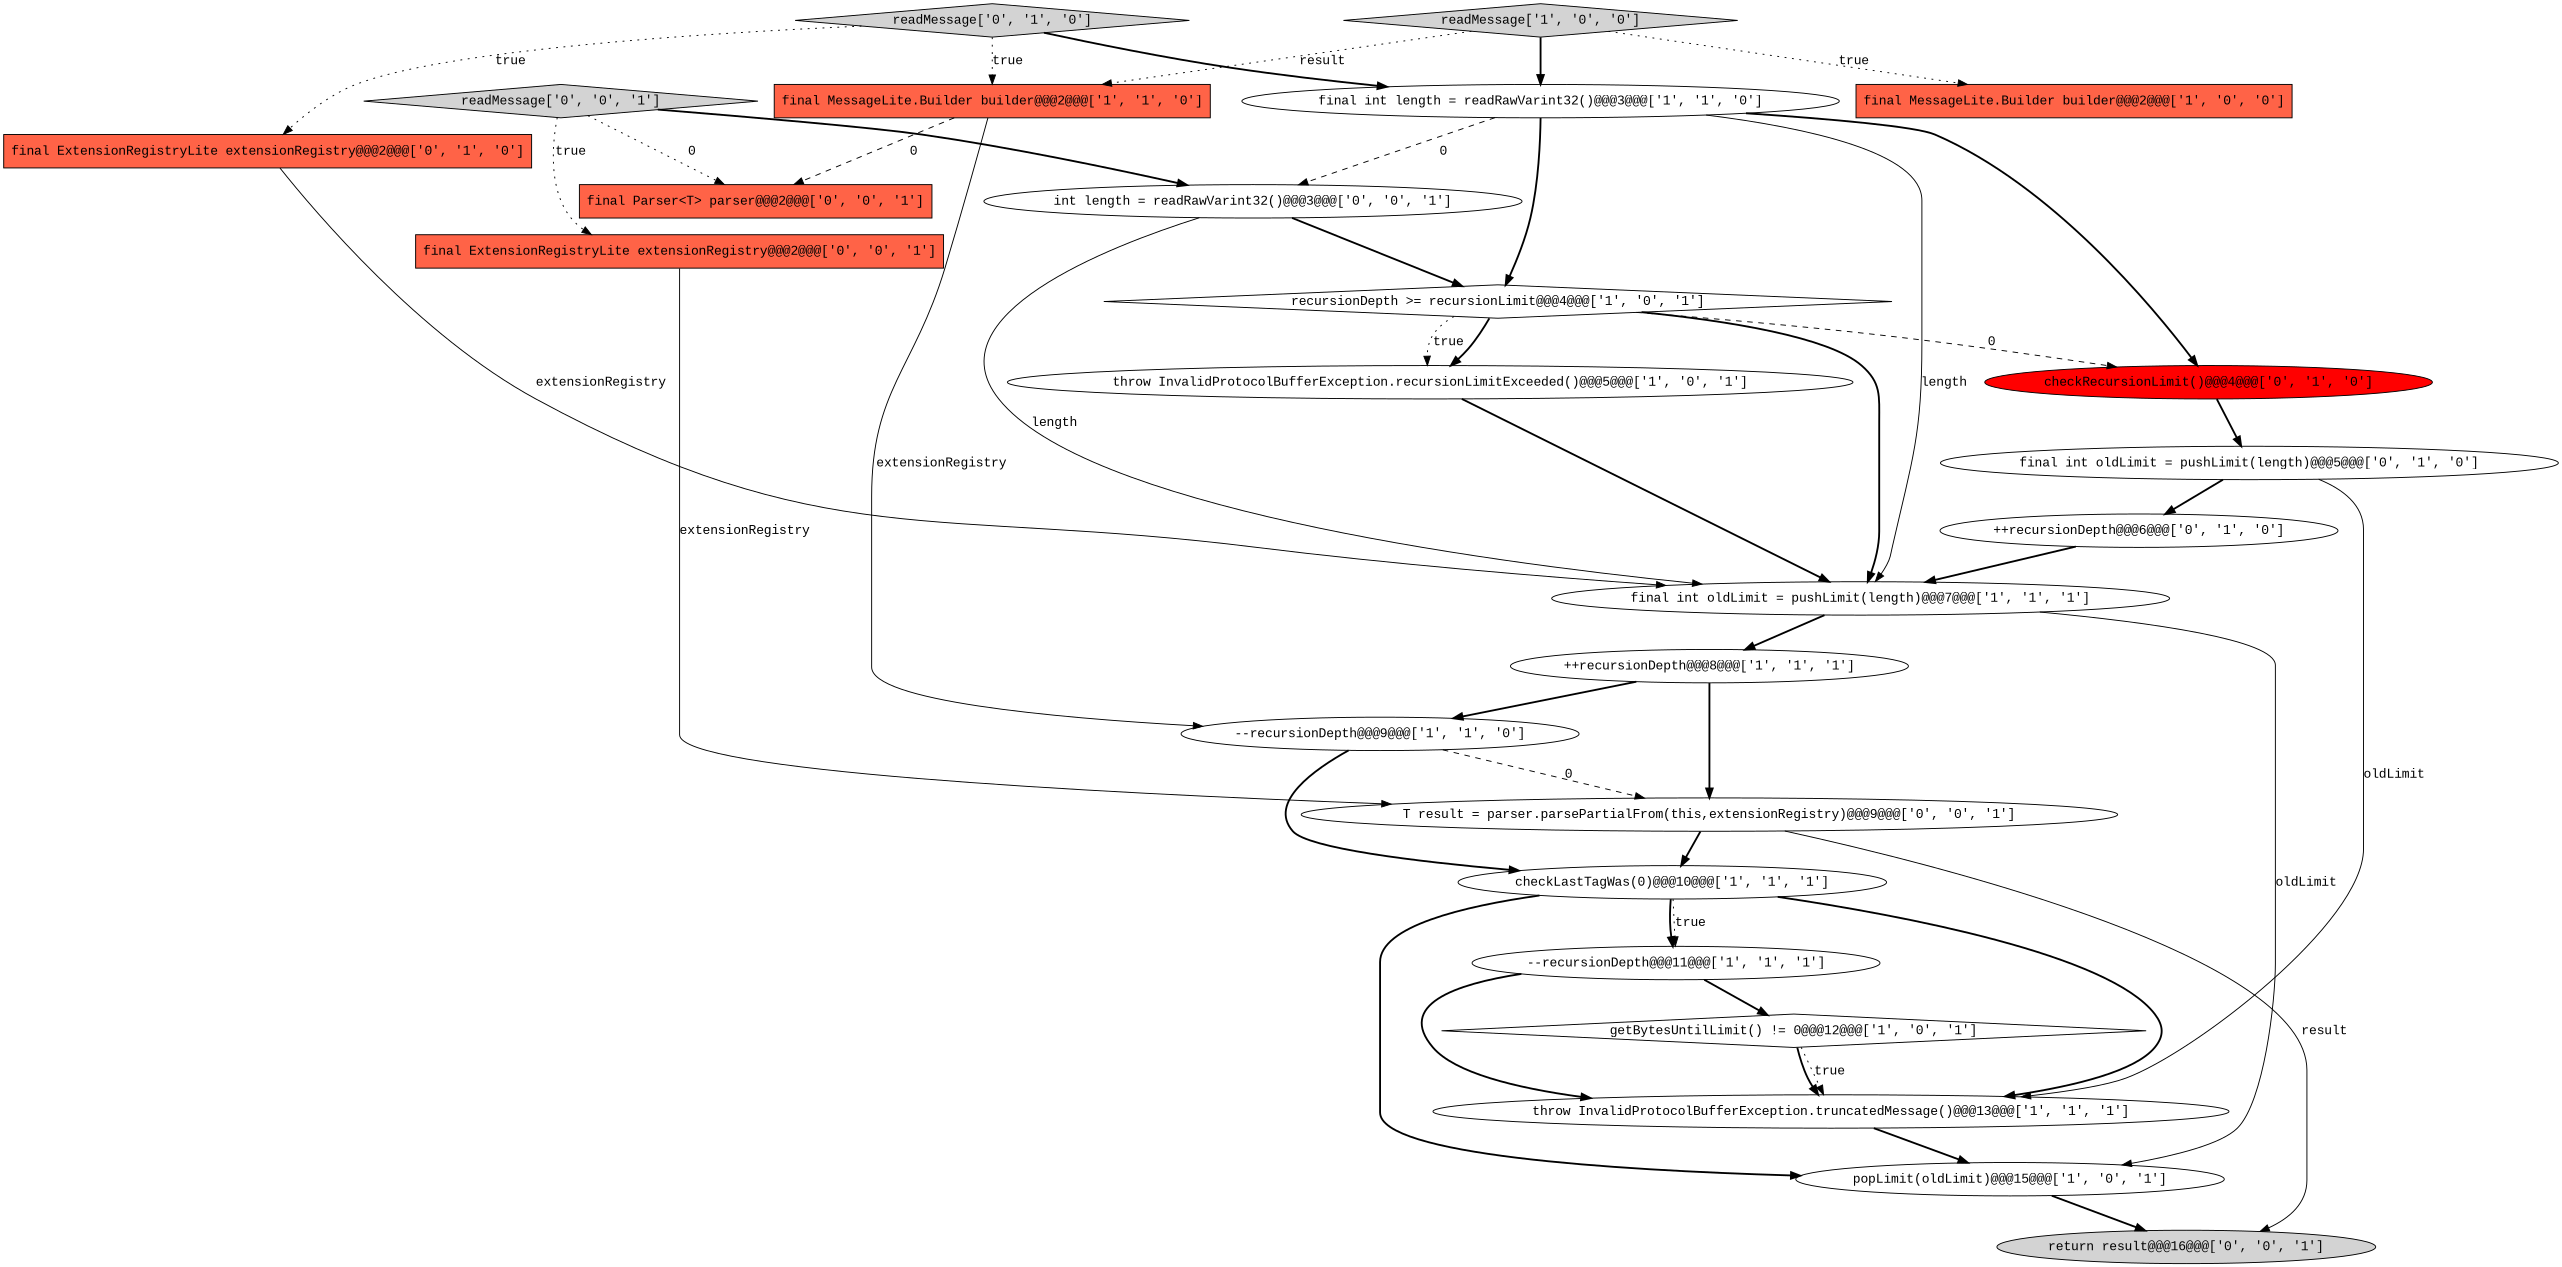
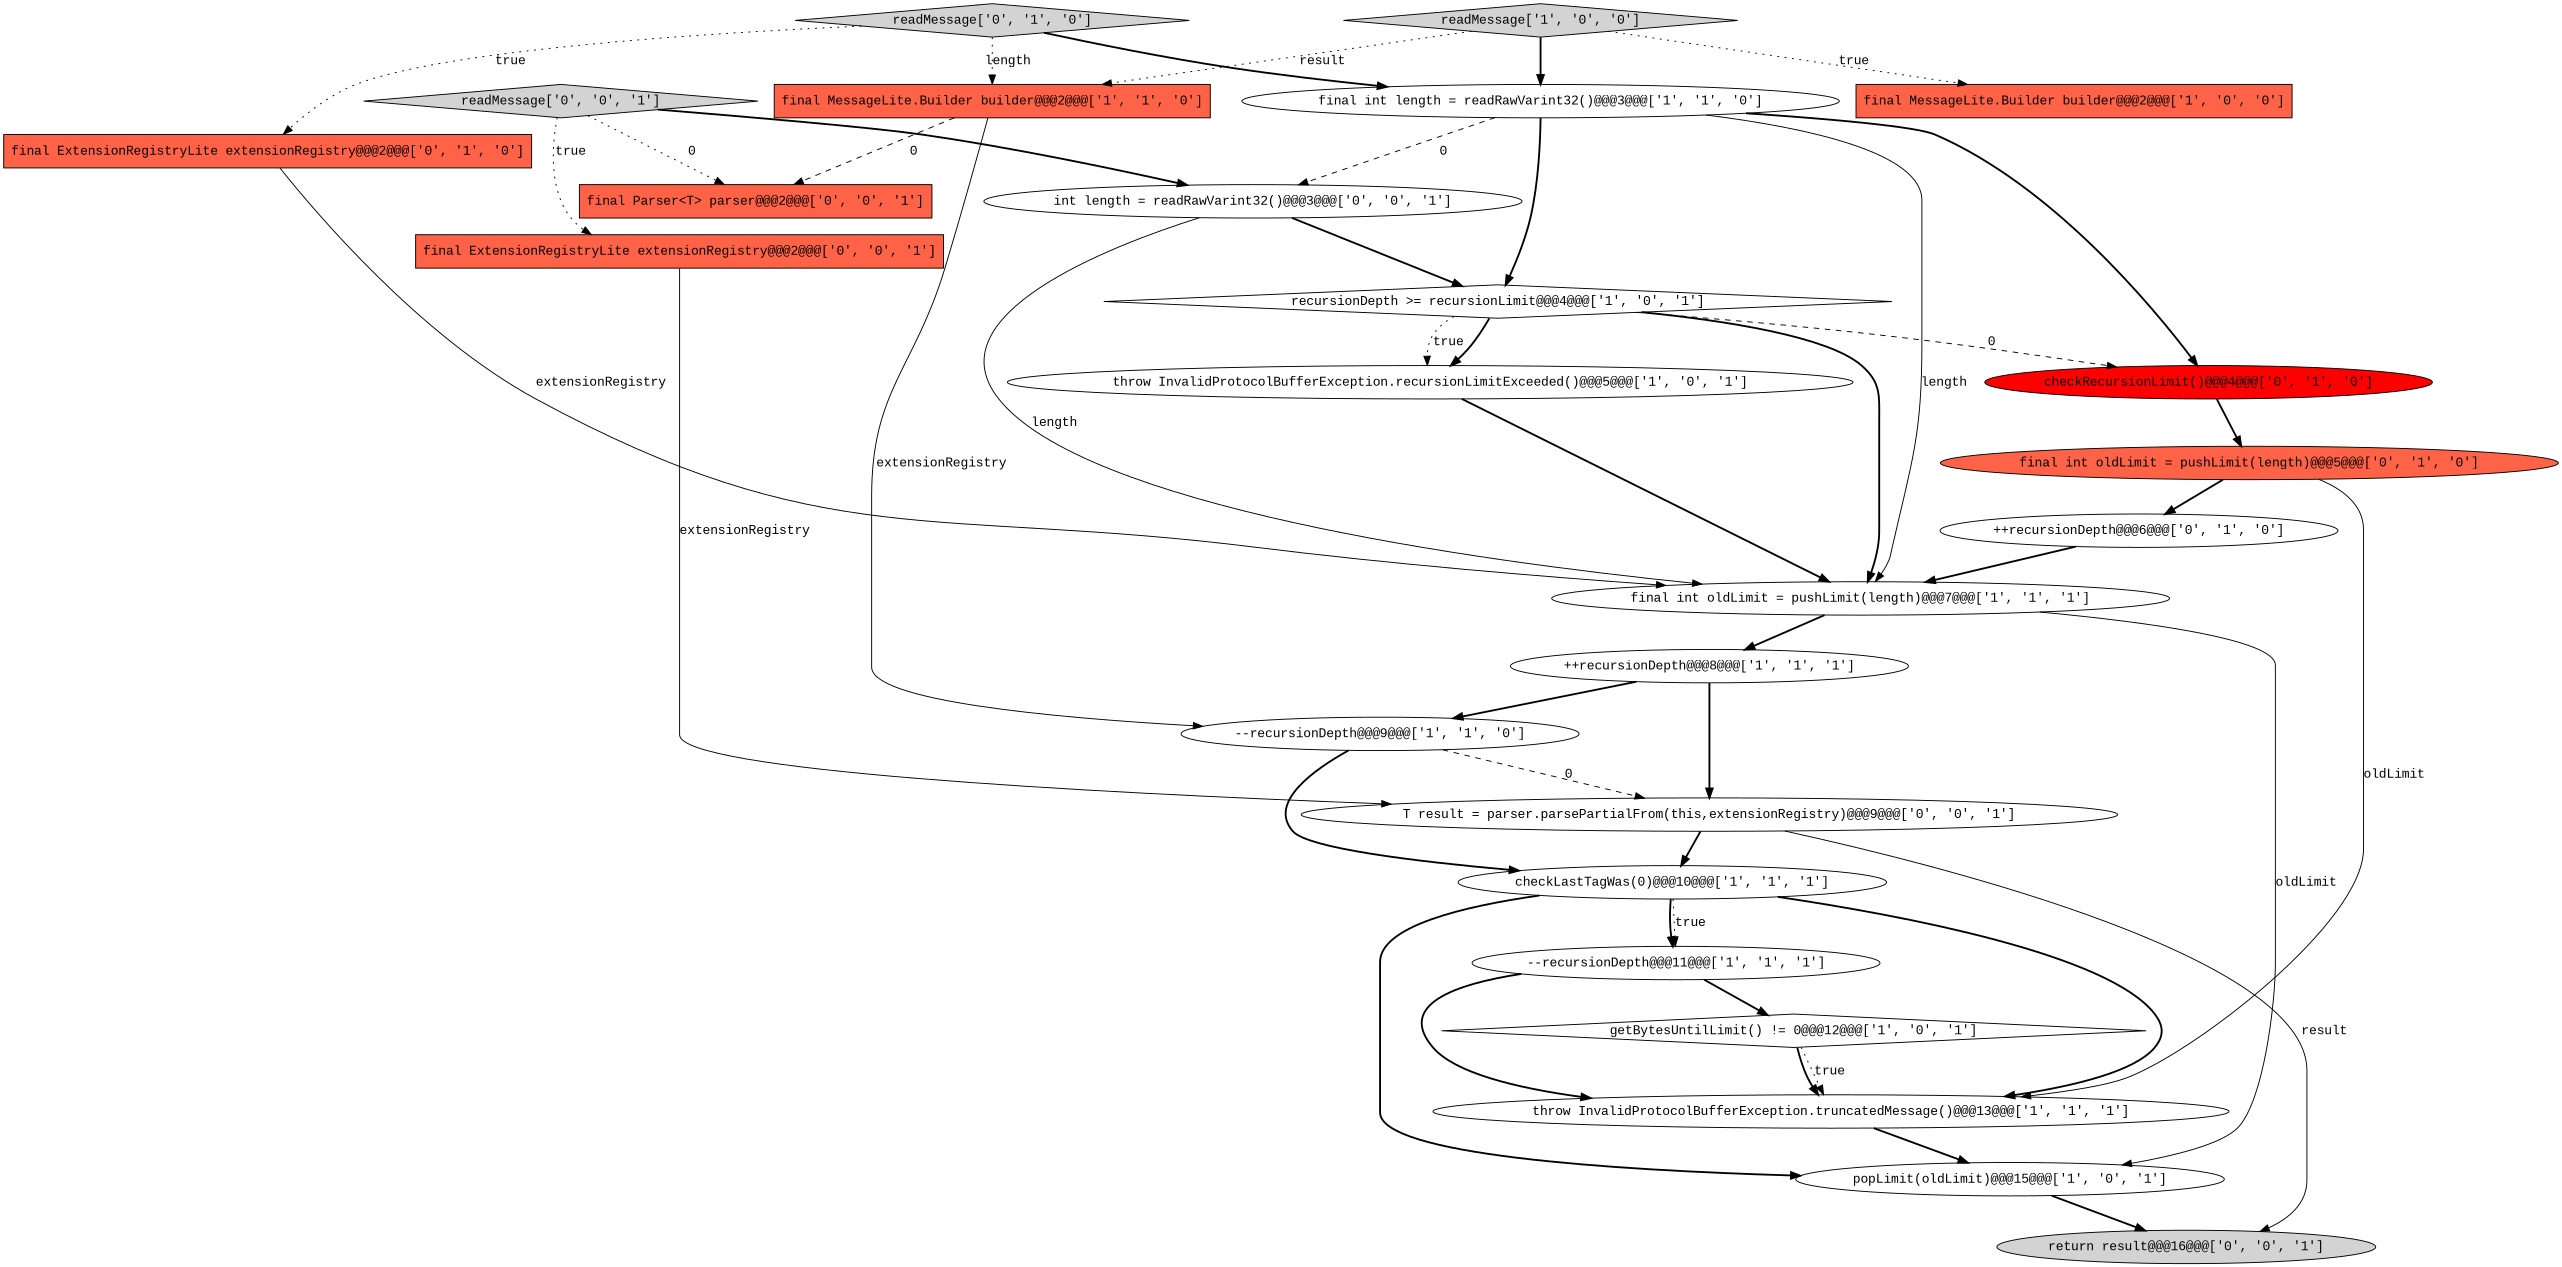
(1008, 61) -> (1008, 61)
(2249, 463) -> (2249, 463)
